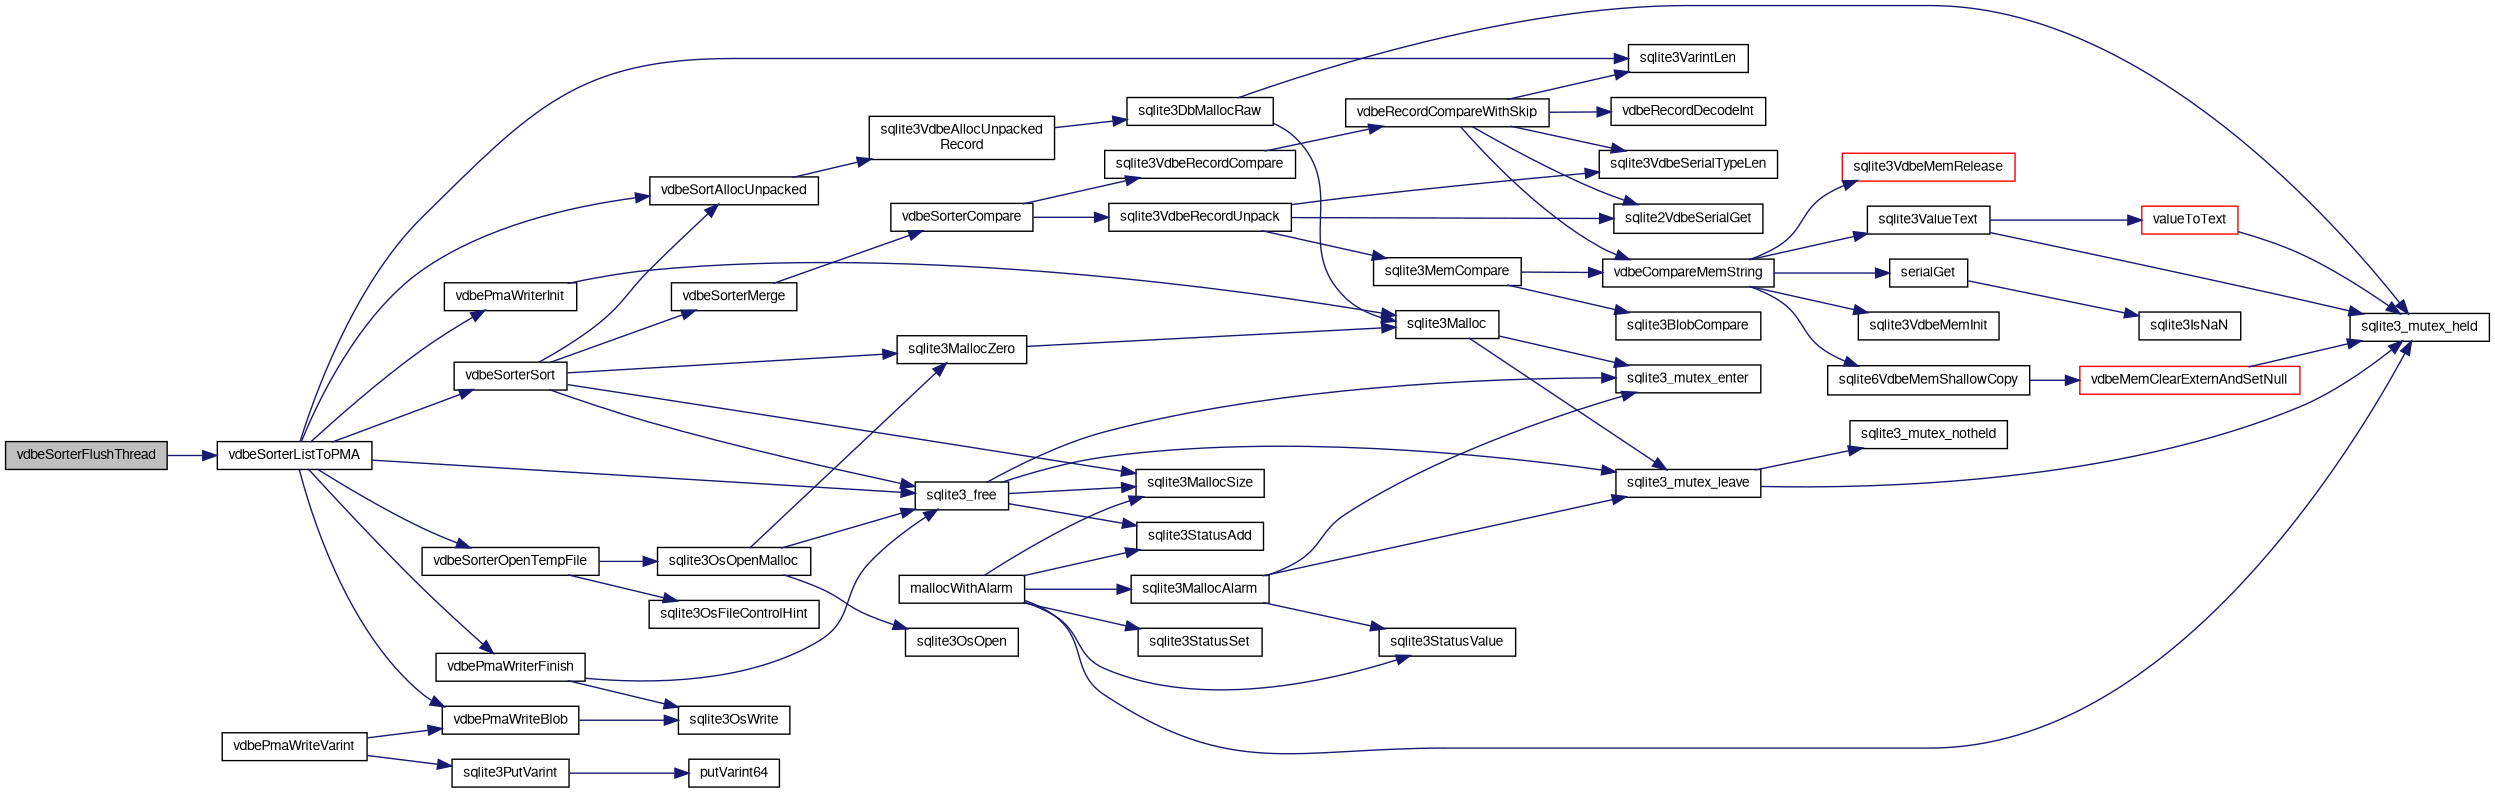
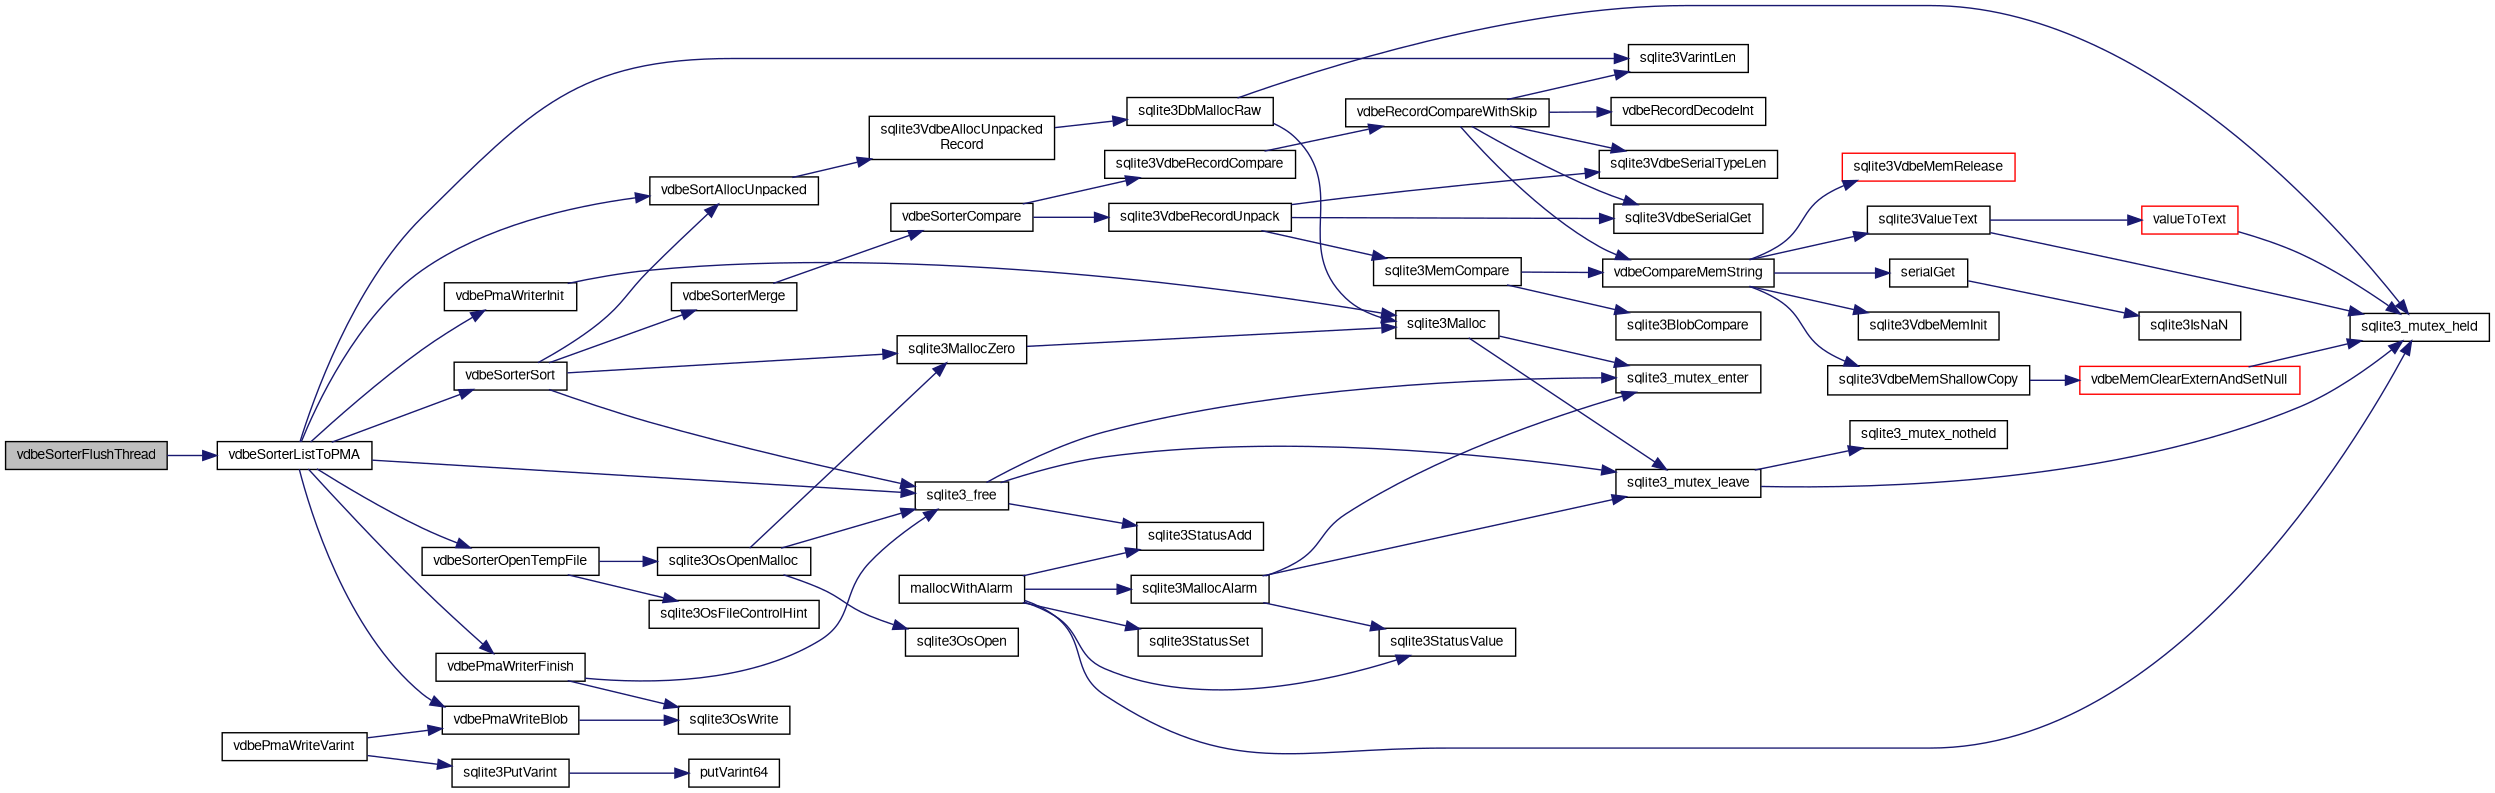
(1688, 219) -> (1688, 219)
(1929, 380) -> (1929, 380)
(1200, 483) -> none
